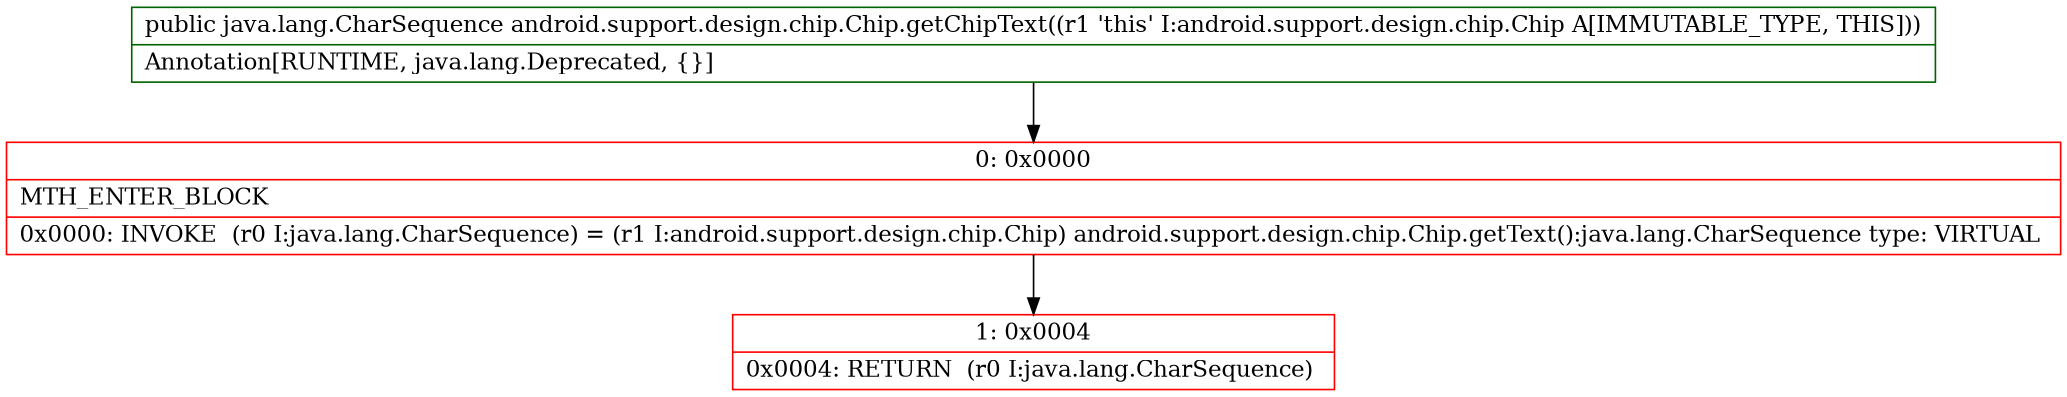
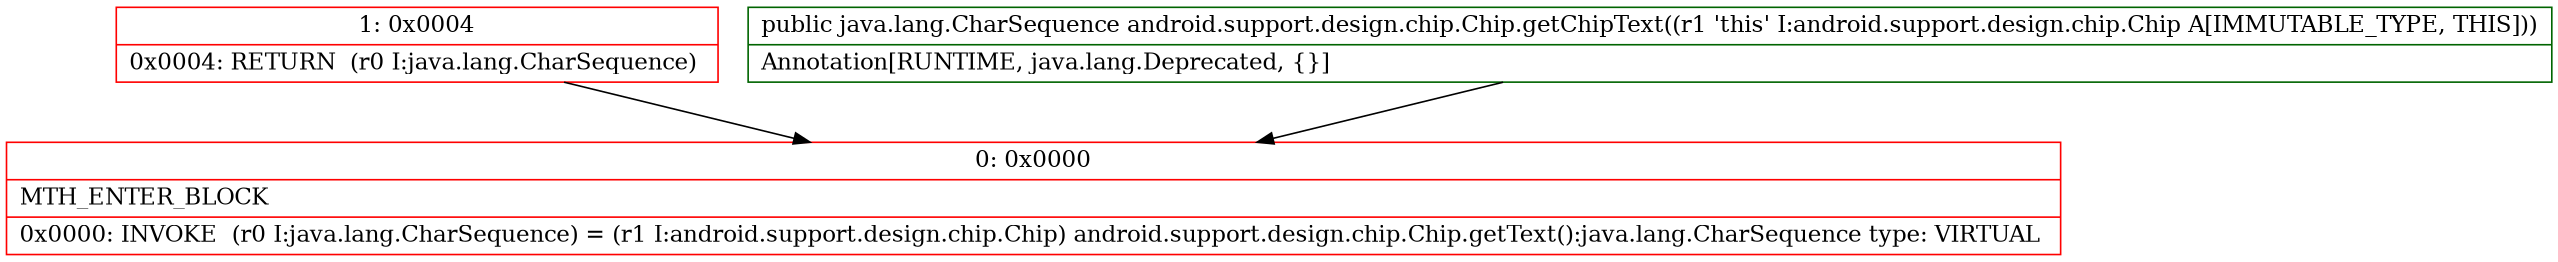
(1034, 276) -> (679, 110)
